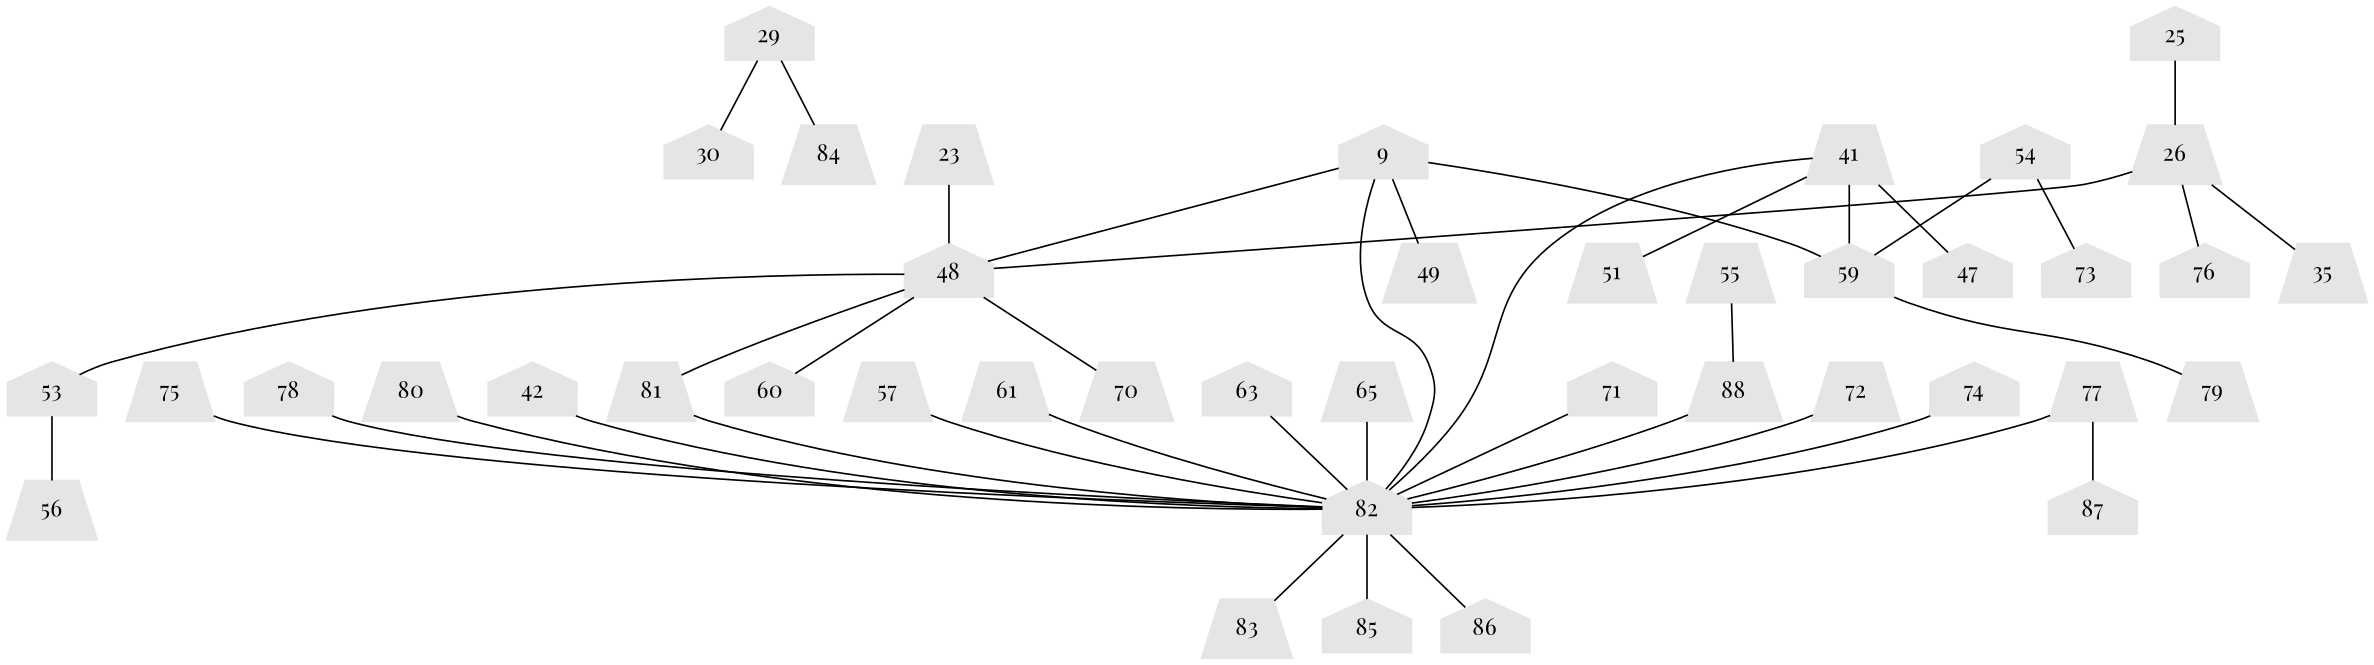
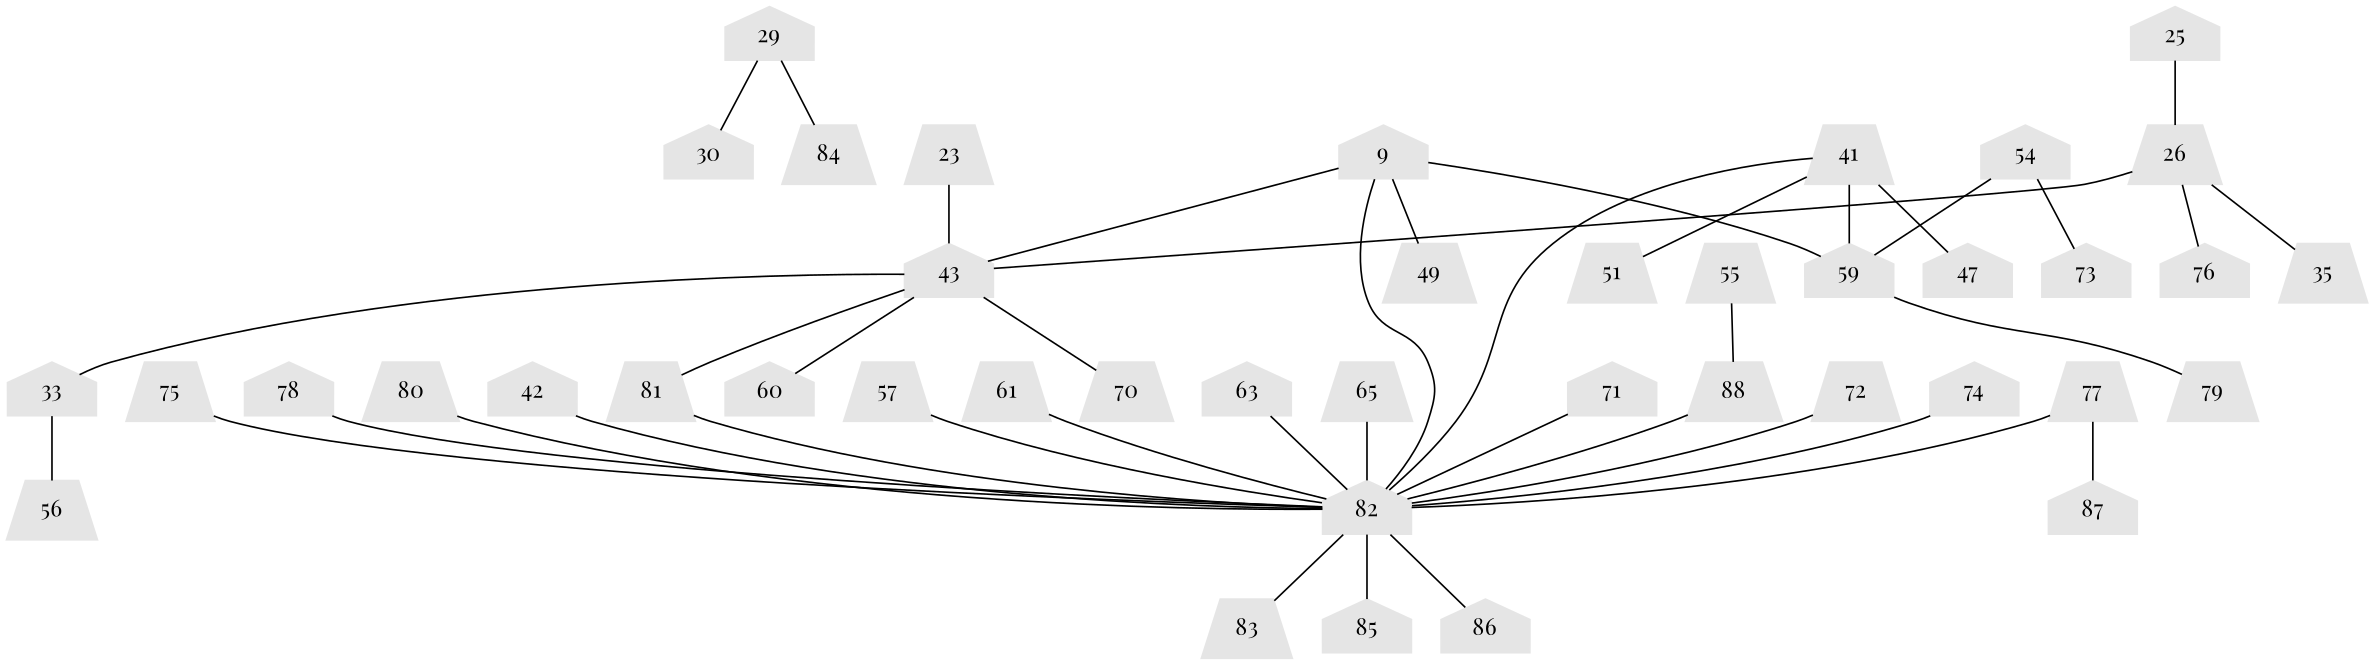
(949, 273) -> (949, 273)
(52, 392) -> (52, 392)
